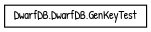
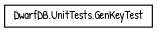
(76, 16) -> (78, 16)
